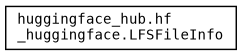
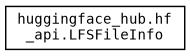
(121, 28) -> (95, 28)
